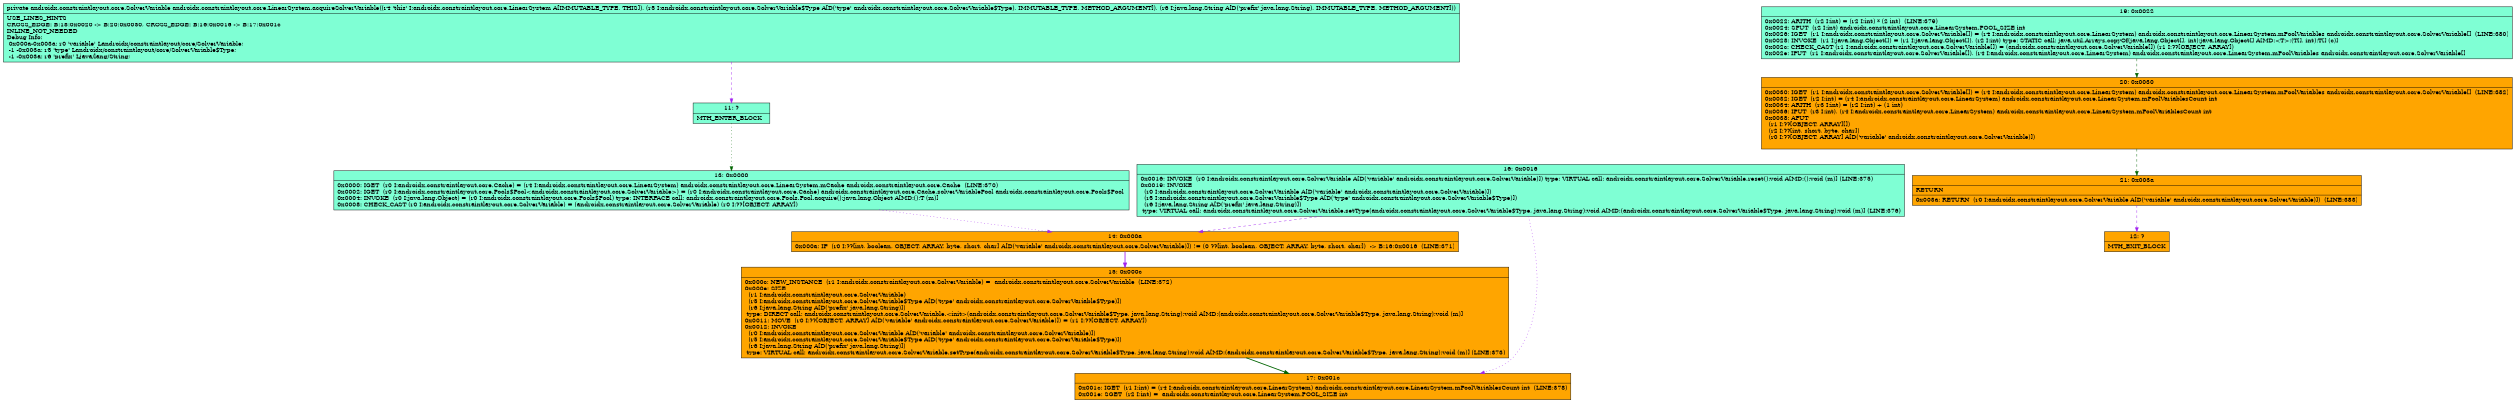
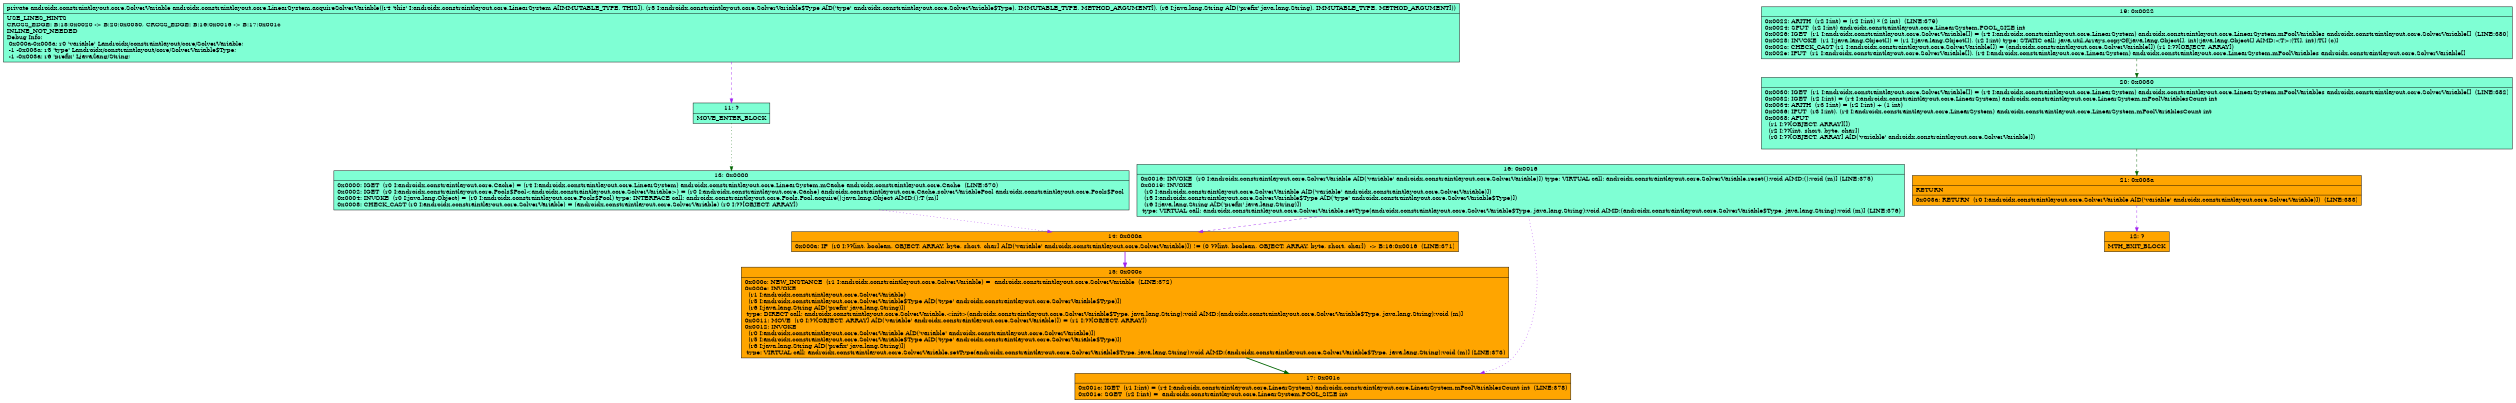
(2137, 113) -> (2137, 113)
(729, 118) -> (731, 118)
(767, 289) -> (772, 289)
